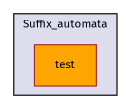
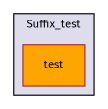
(65, 25) -> (54, 25)
